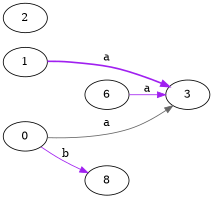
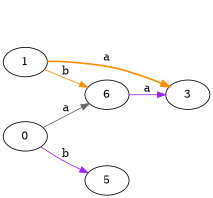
(25, 18) -> none
(106, 66) -> (106, 66)
none -> (62, 77)
(109, 134) -> (62, 117)
(107, 180) -> (107, 180)
